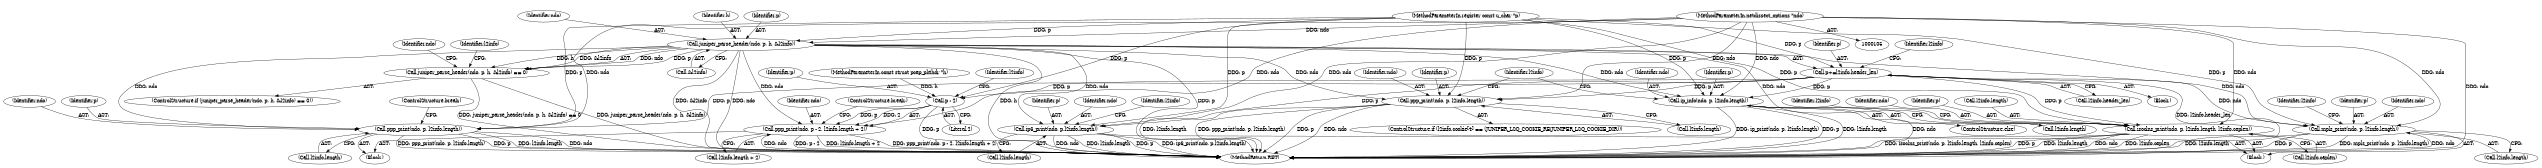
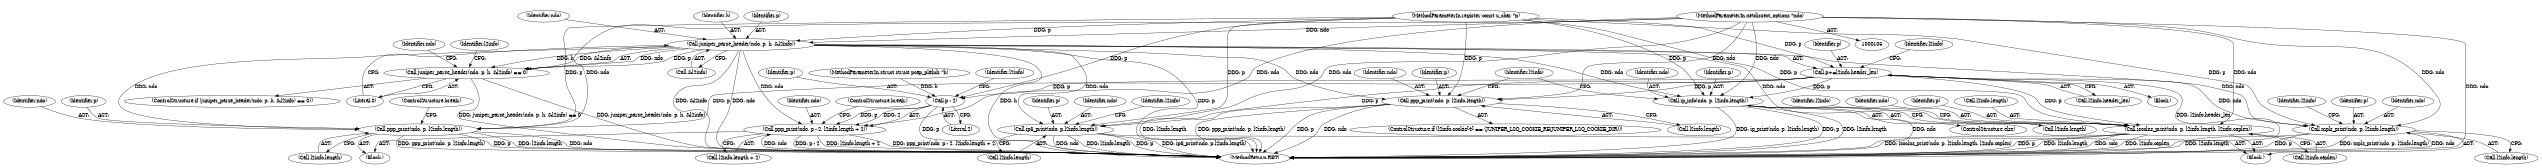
(889, 73) -> (889, 73)
none -> (365, 101)
